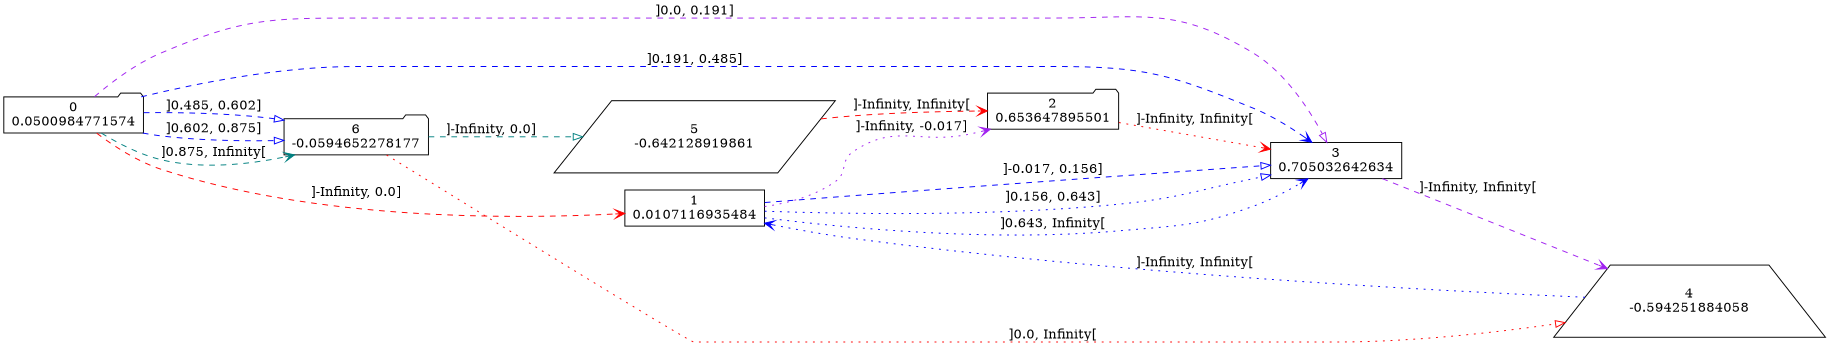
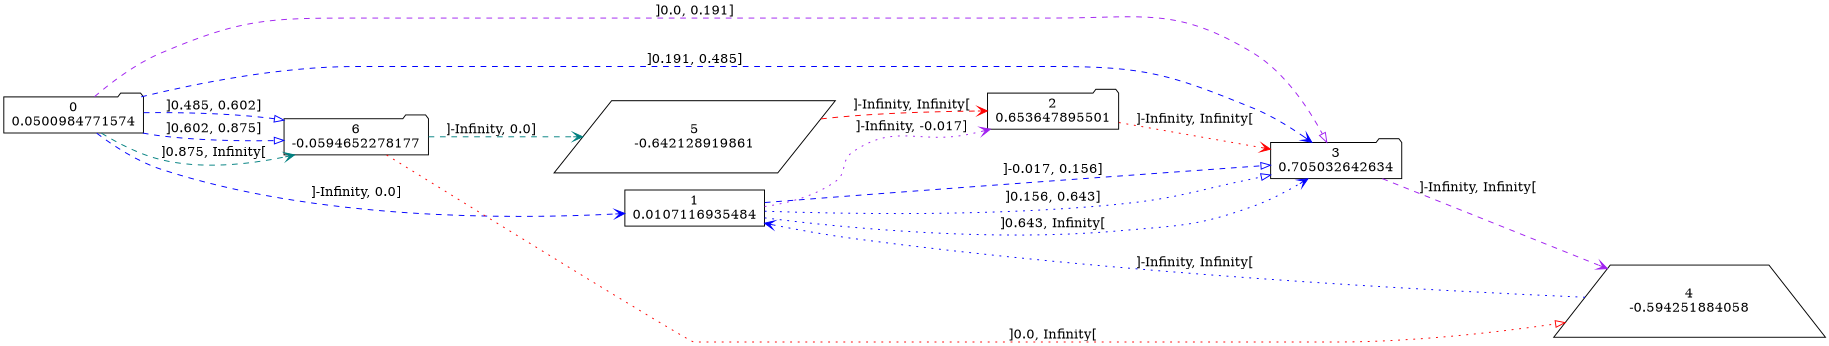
(501, 137) -> (501, 137)
(1336, 161) -> (1336, 161)
(349, 208) -> (349, 208)
